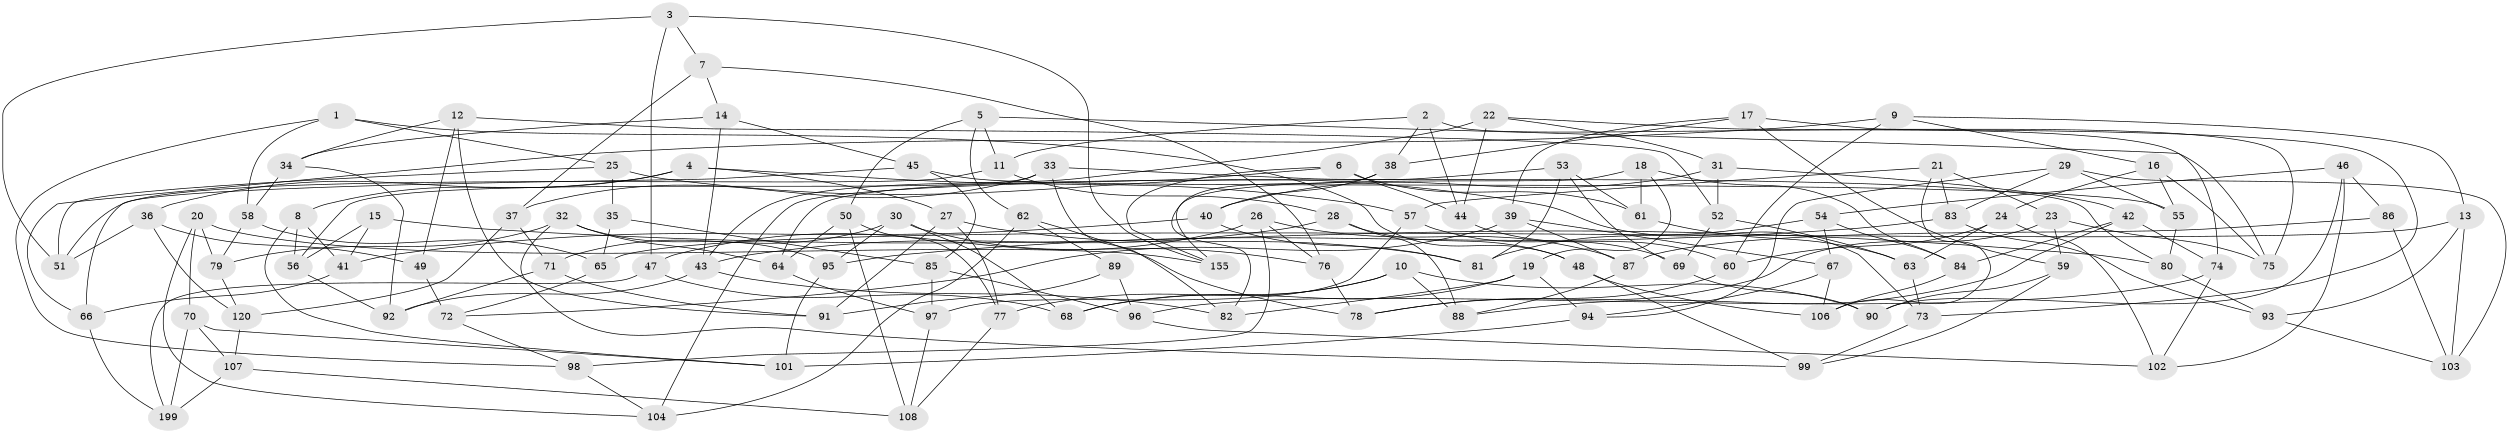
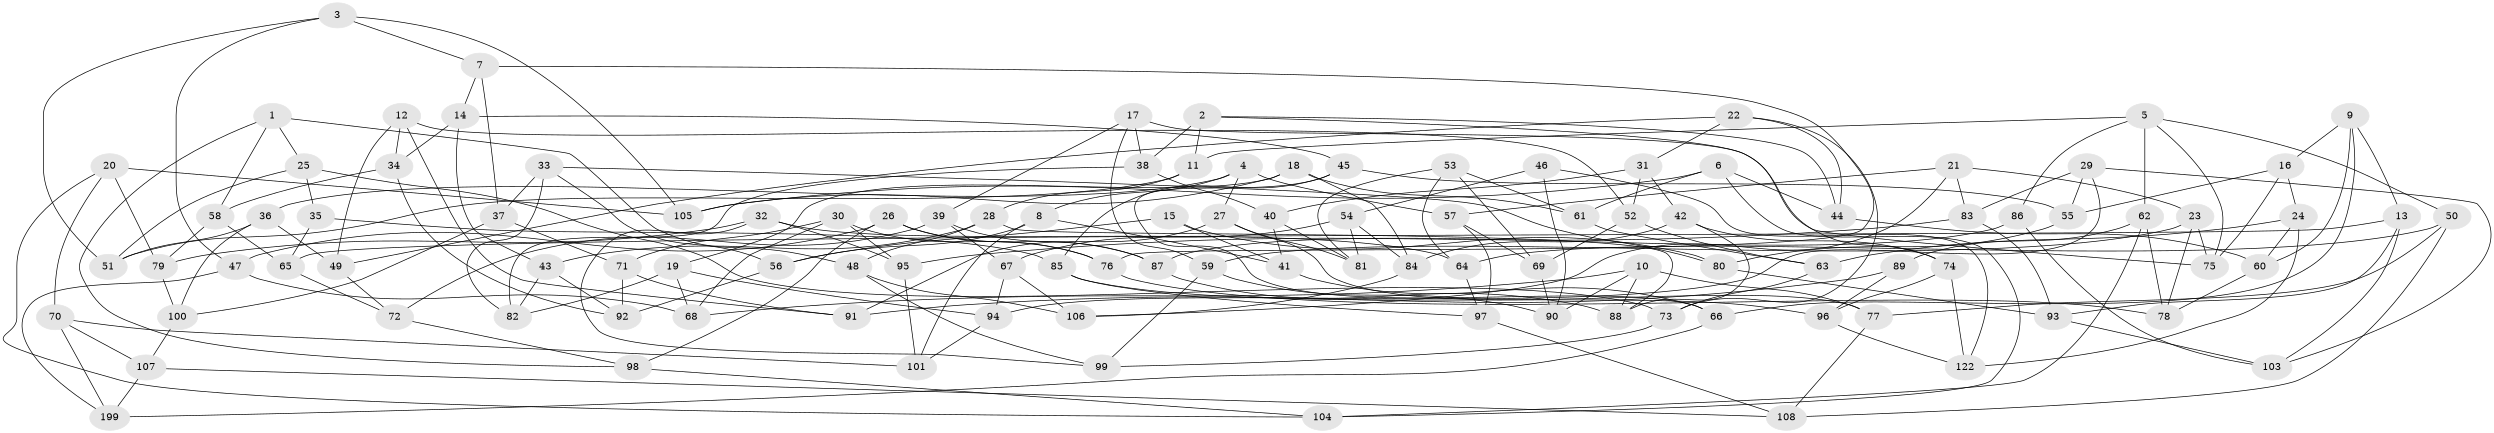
(1103, 176) -> (1031, 160)
(2366, 191) -> (2066, 151)
(1220, 267) -> (683, 217)
(242, 317) -> (178, 317)
(2157, 367) -> (1965, 367)
